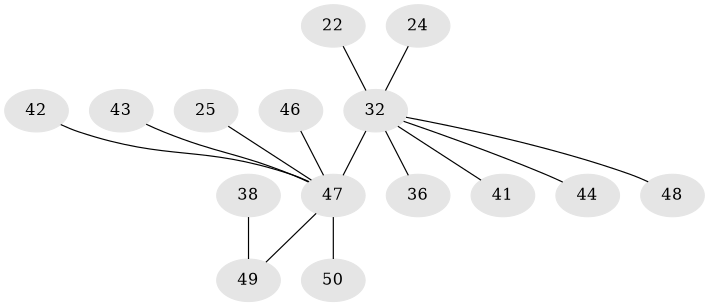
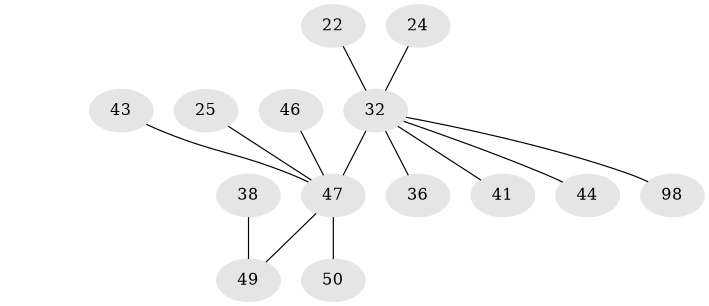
(37, 111) -> none
(673, 196) -> (673, 196)
